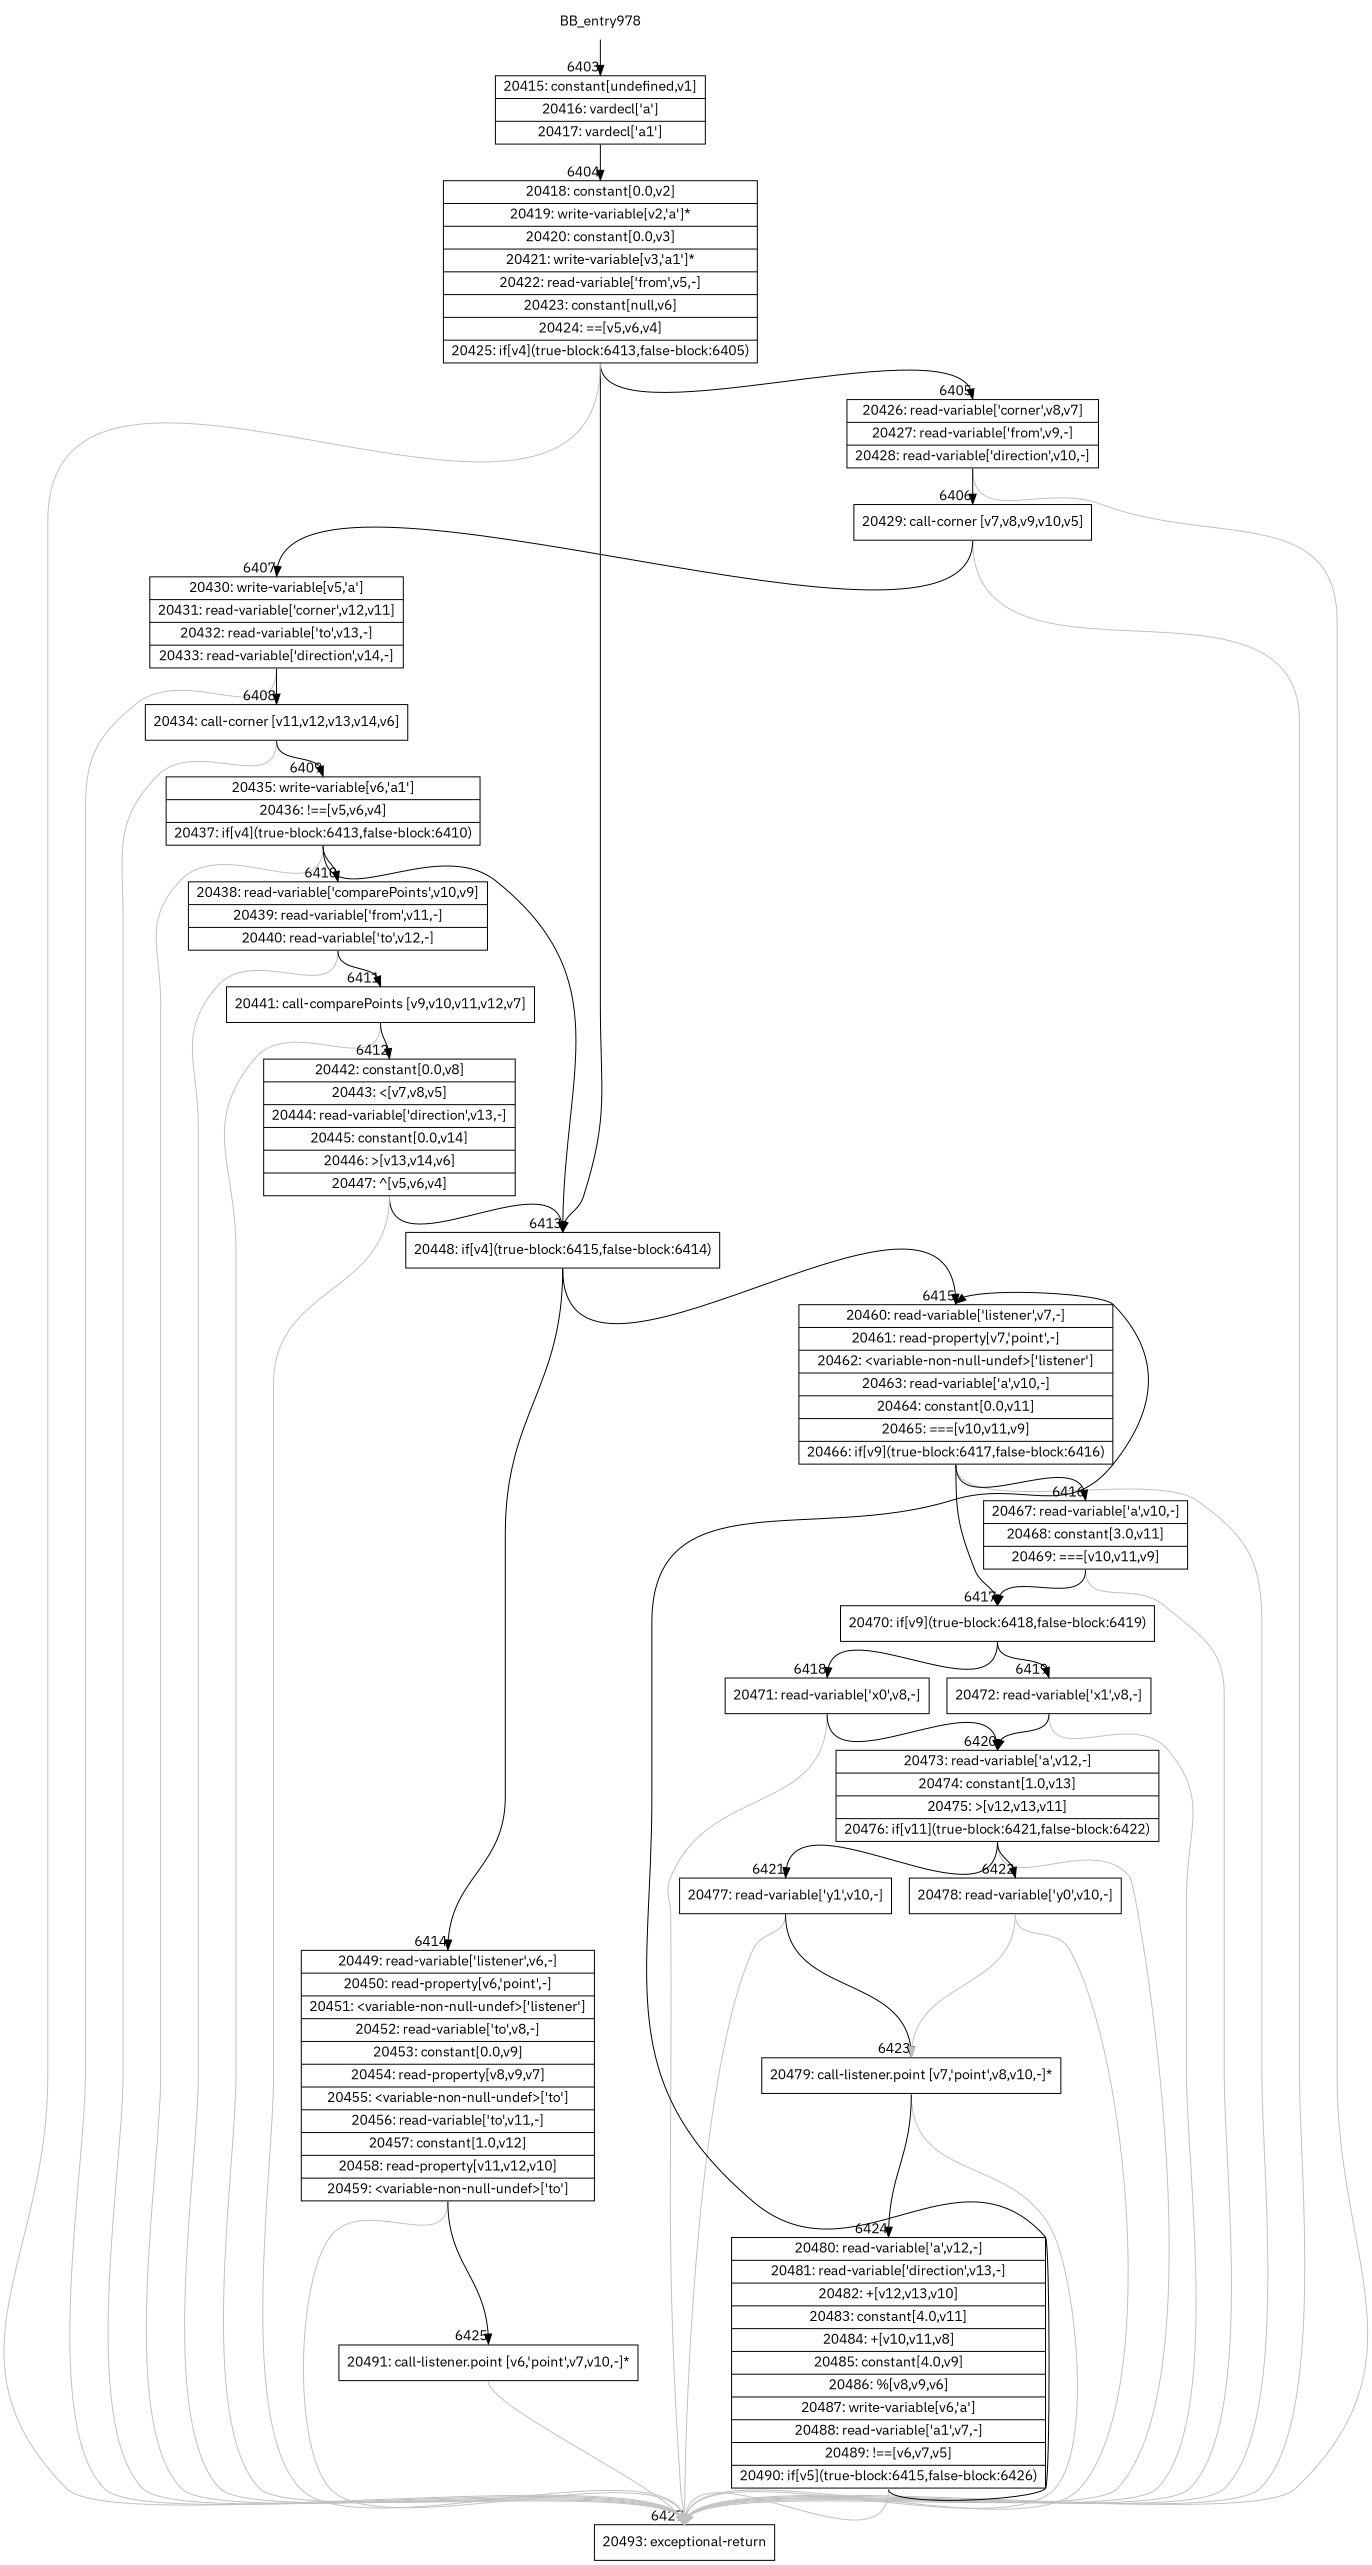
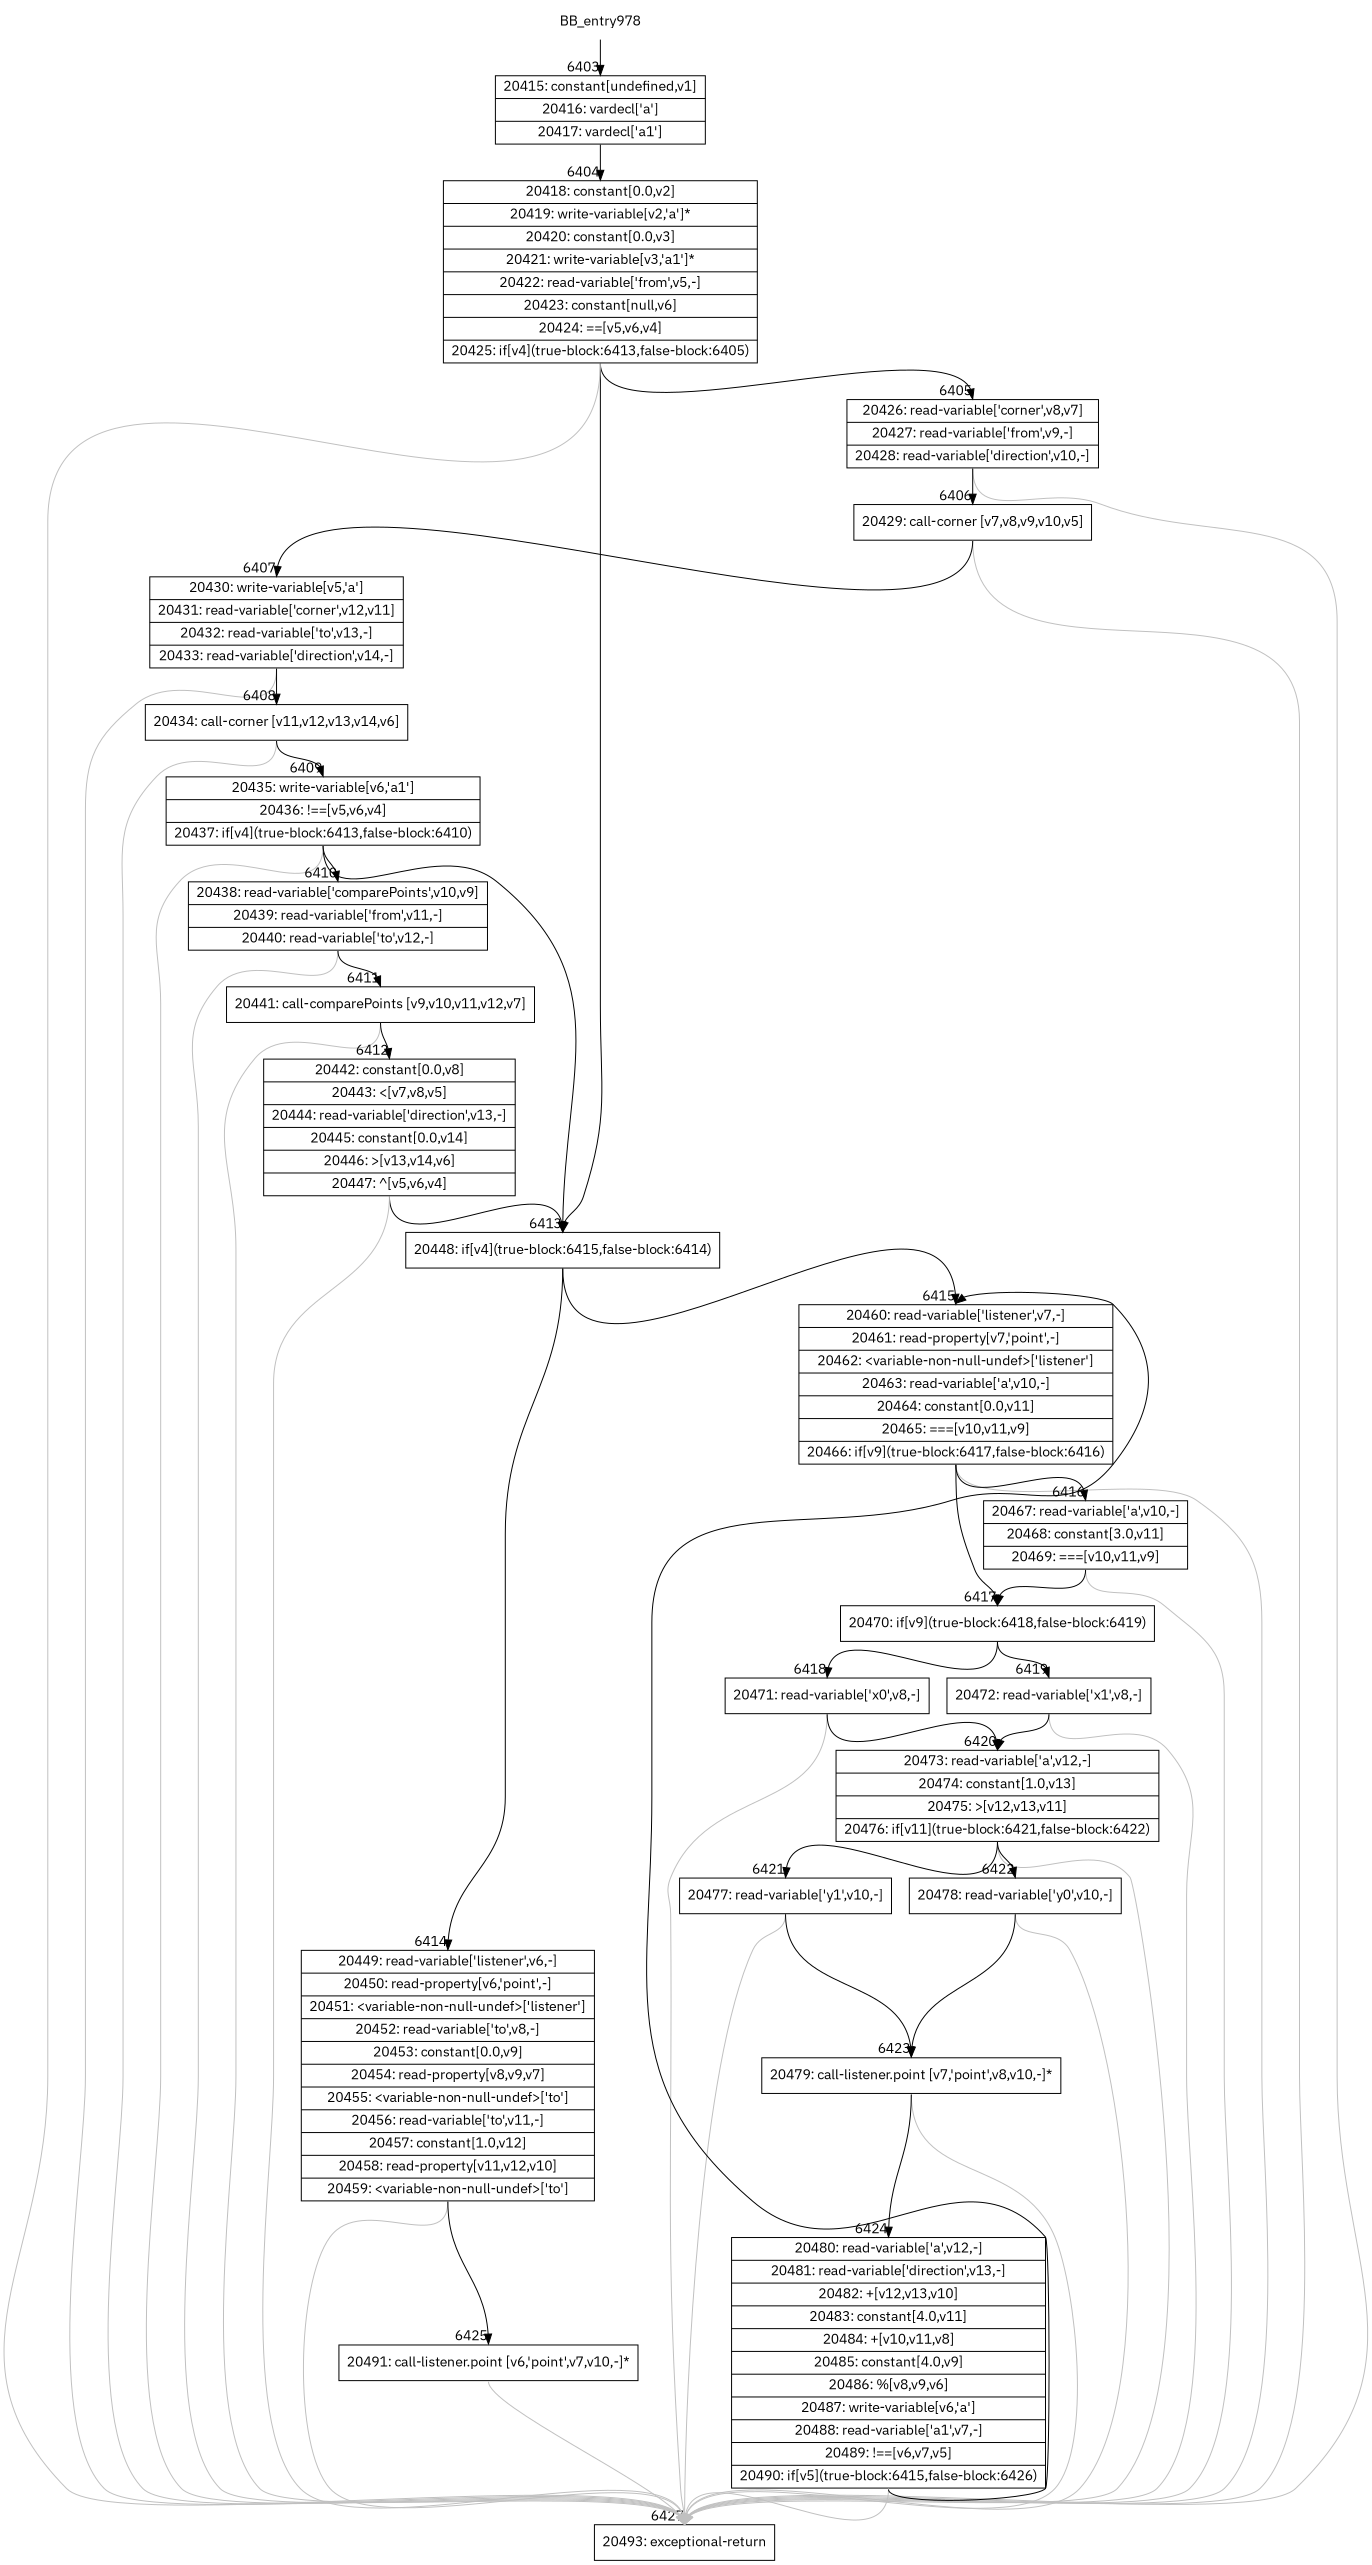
(968, 1983) -> (968, 1983)
